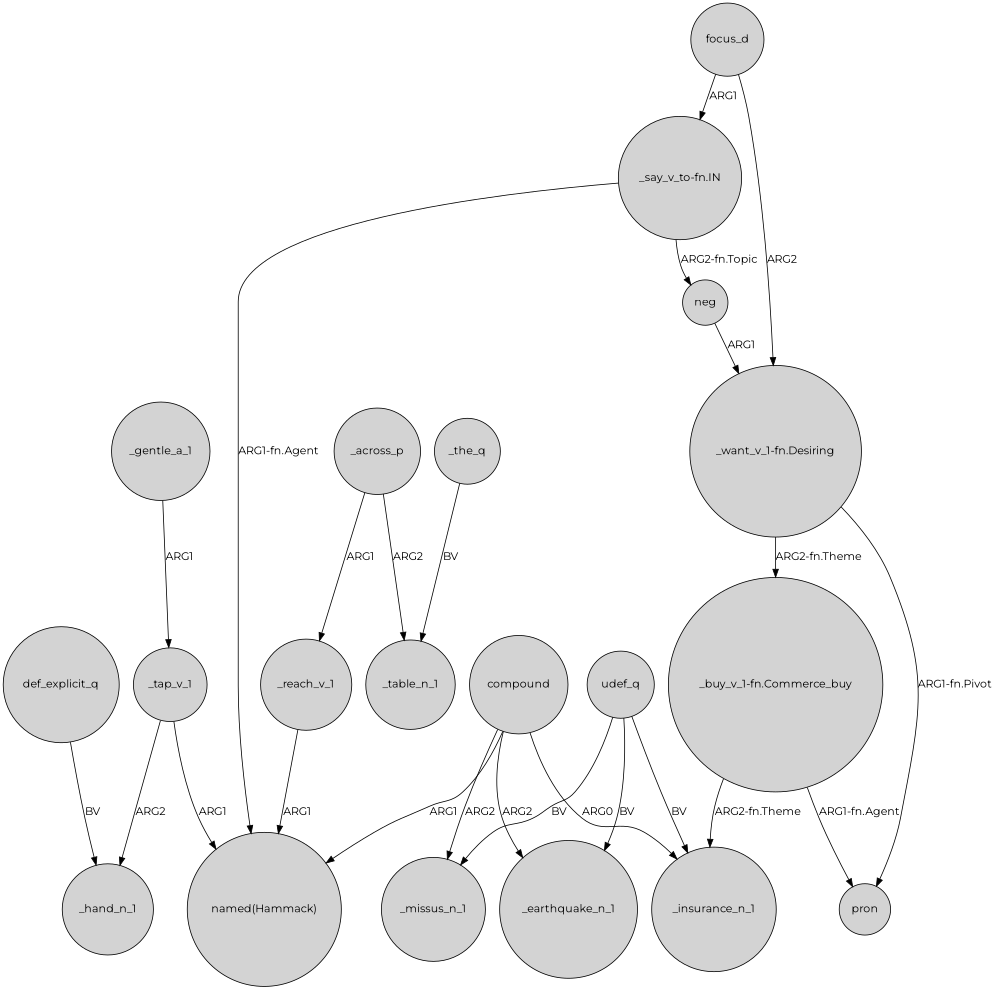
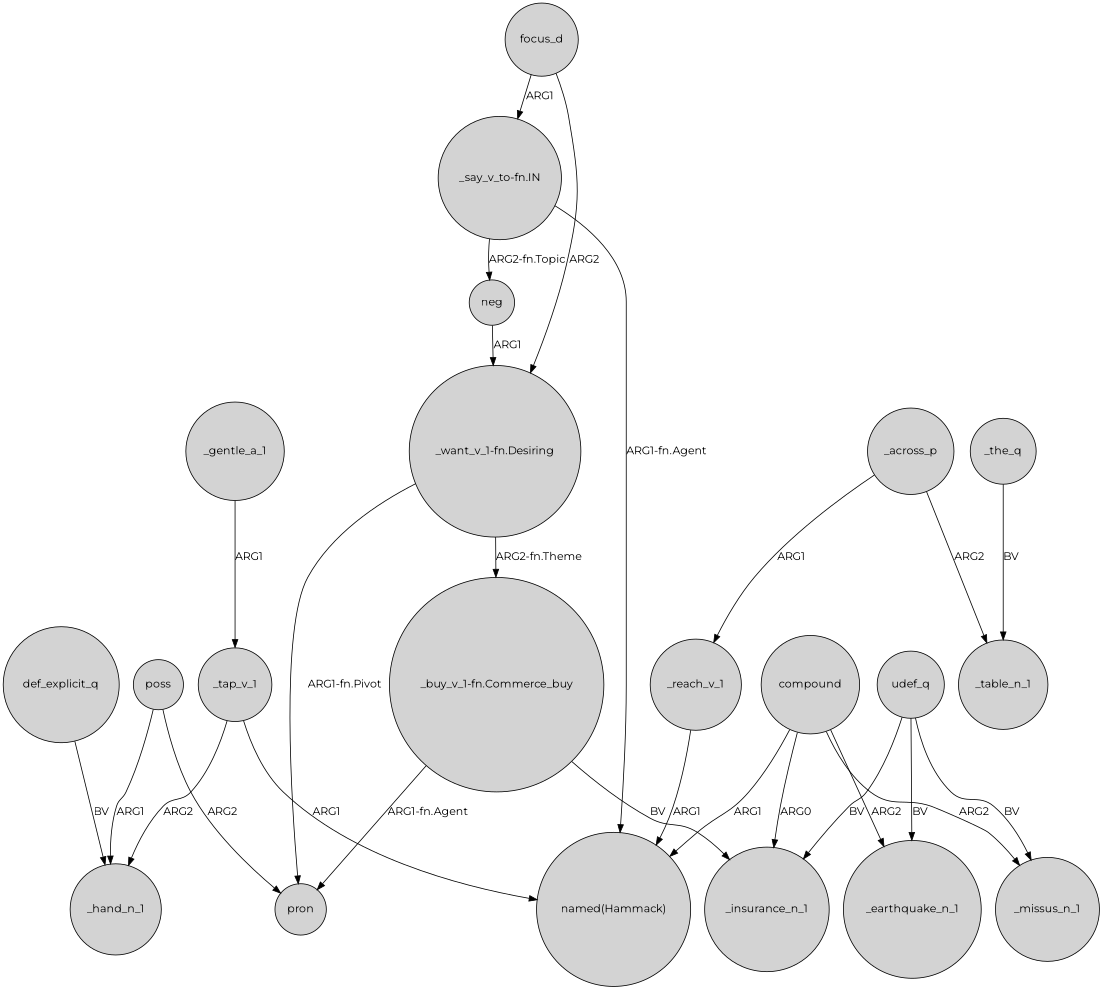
none -> (158, 685)
(758, 812) -> (658, 812)
